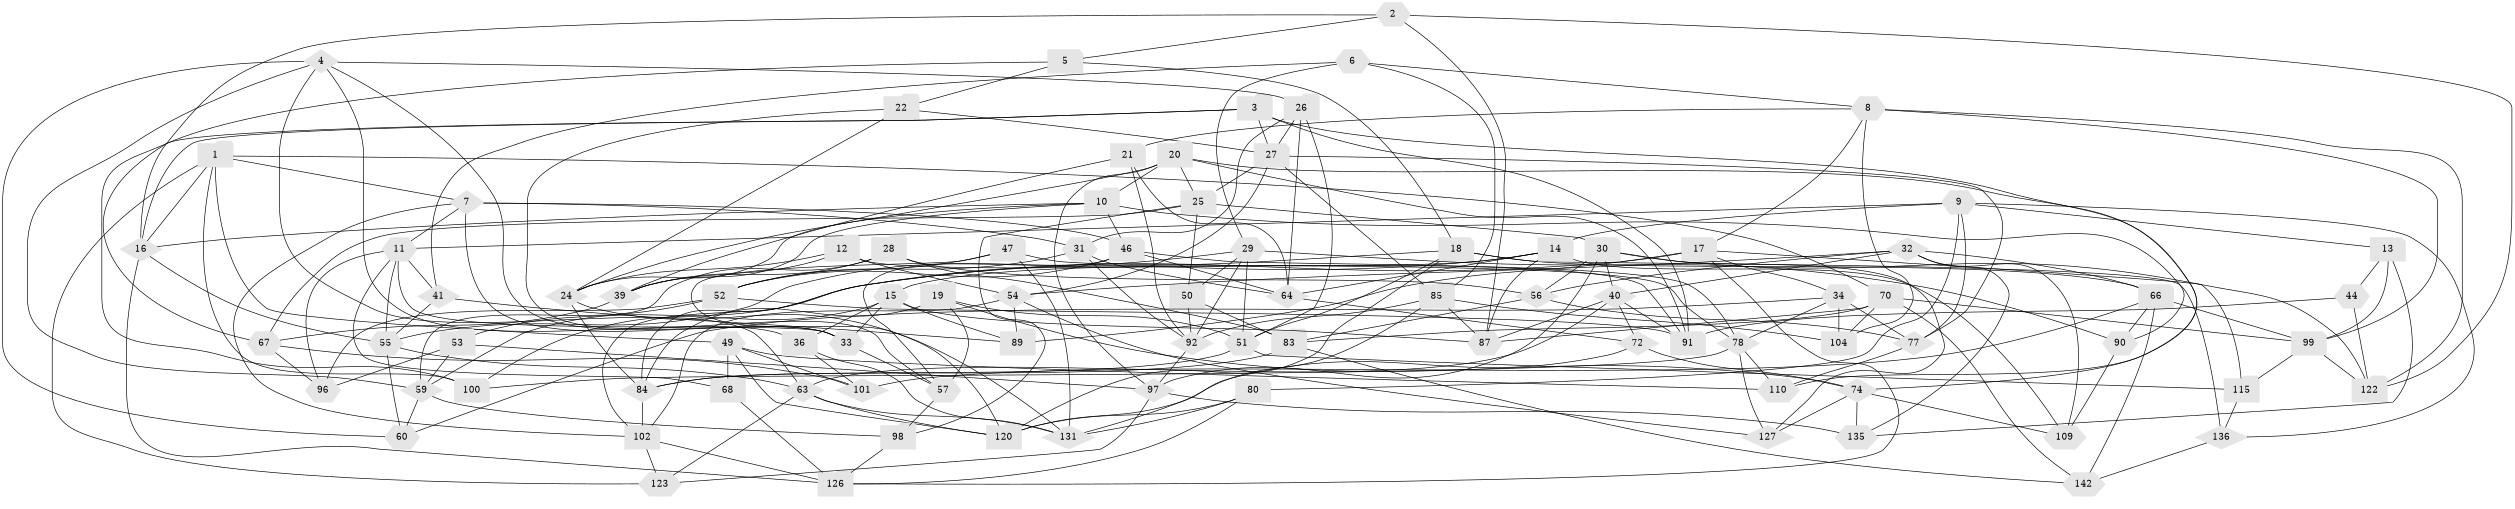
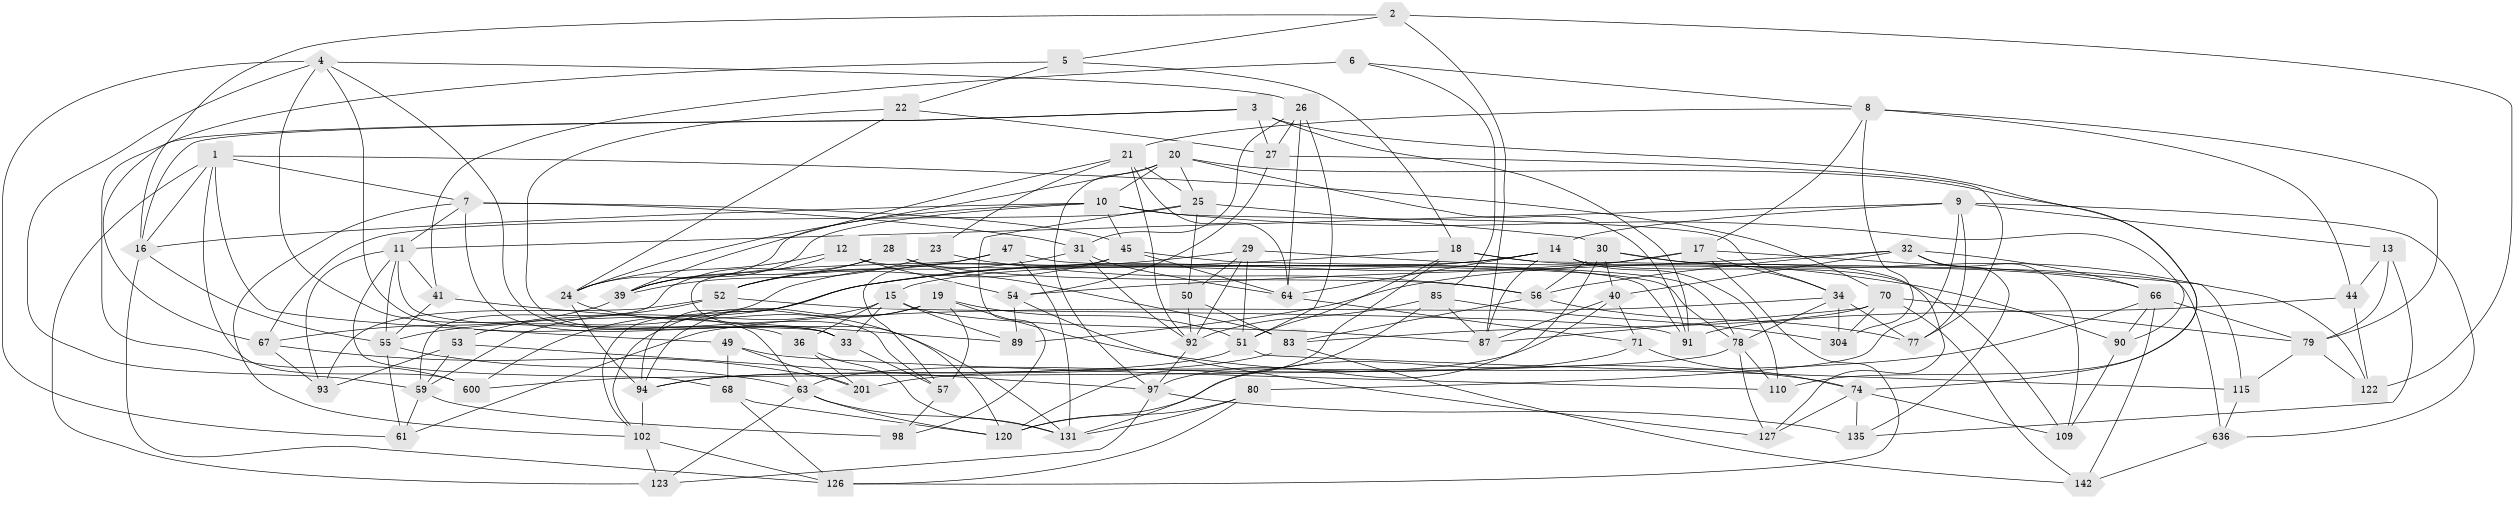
(1221, 119) -> none
(2295, 140) -> (2150, 143)
(1235, 179) -> (1157, 175)
none -> (1318, 218)
(1358, 229) -> none
none -> (936, 249)
(1127, 249) -> (1127, 249)
(796, 312) -> (729, 310)
(1647, 317) -> none
(1638, 343) -> (1638, 343)
(1839, 343) -> (1839, 343)
(2309, 343) -> (2309, 343)
(1840, 369) -> (1696, 279)
(323, 390) -> (323, 390)
(472, 390) -> (472, 390)
(642, 390) -> (642, 390)
(862, 390) -> (862, 390)
(850, 414) -> (866, 418)
(402, 437) -> (402, 437)
(2221, 437) -> (2221, 437)
(867, 461) -> none
